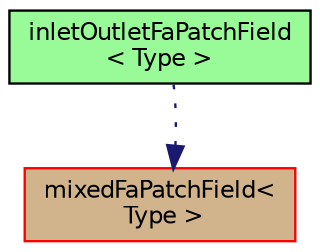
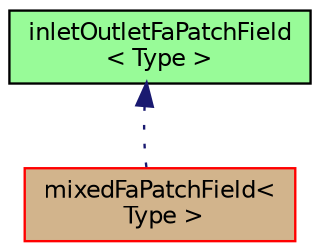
(176, 114) -> (144, 138)
